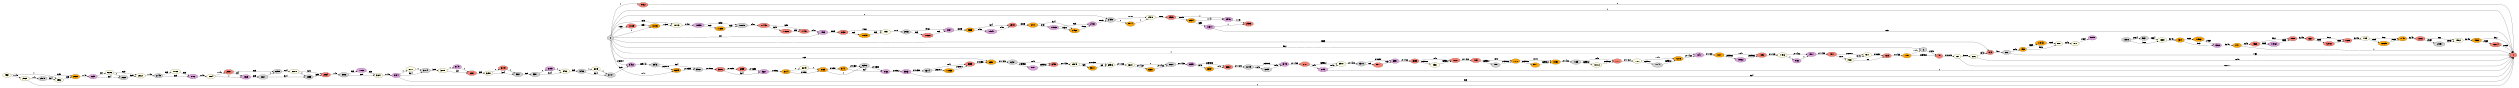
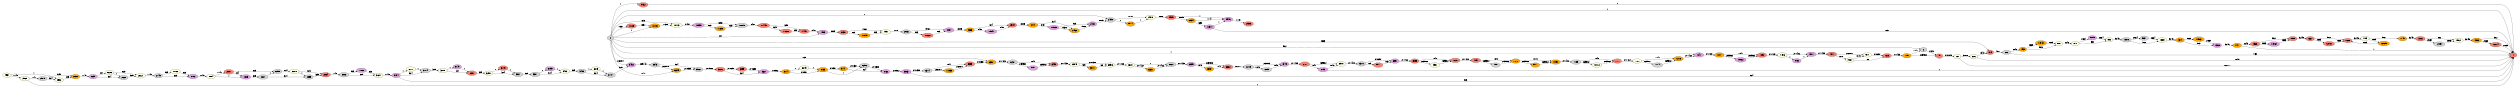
(1228, 26) -> (1219, 24)
none -> (2109, 40)
(2393, 41) -> (2366, 44)
(1238, 66) -> (1238, 66)
